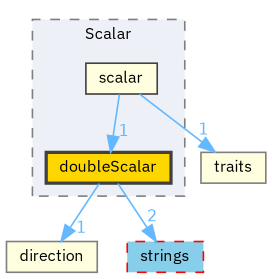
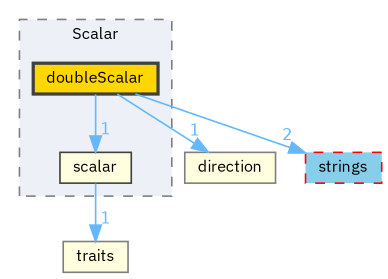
(116, 115) -> (96, 115)
